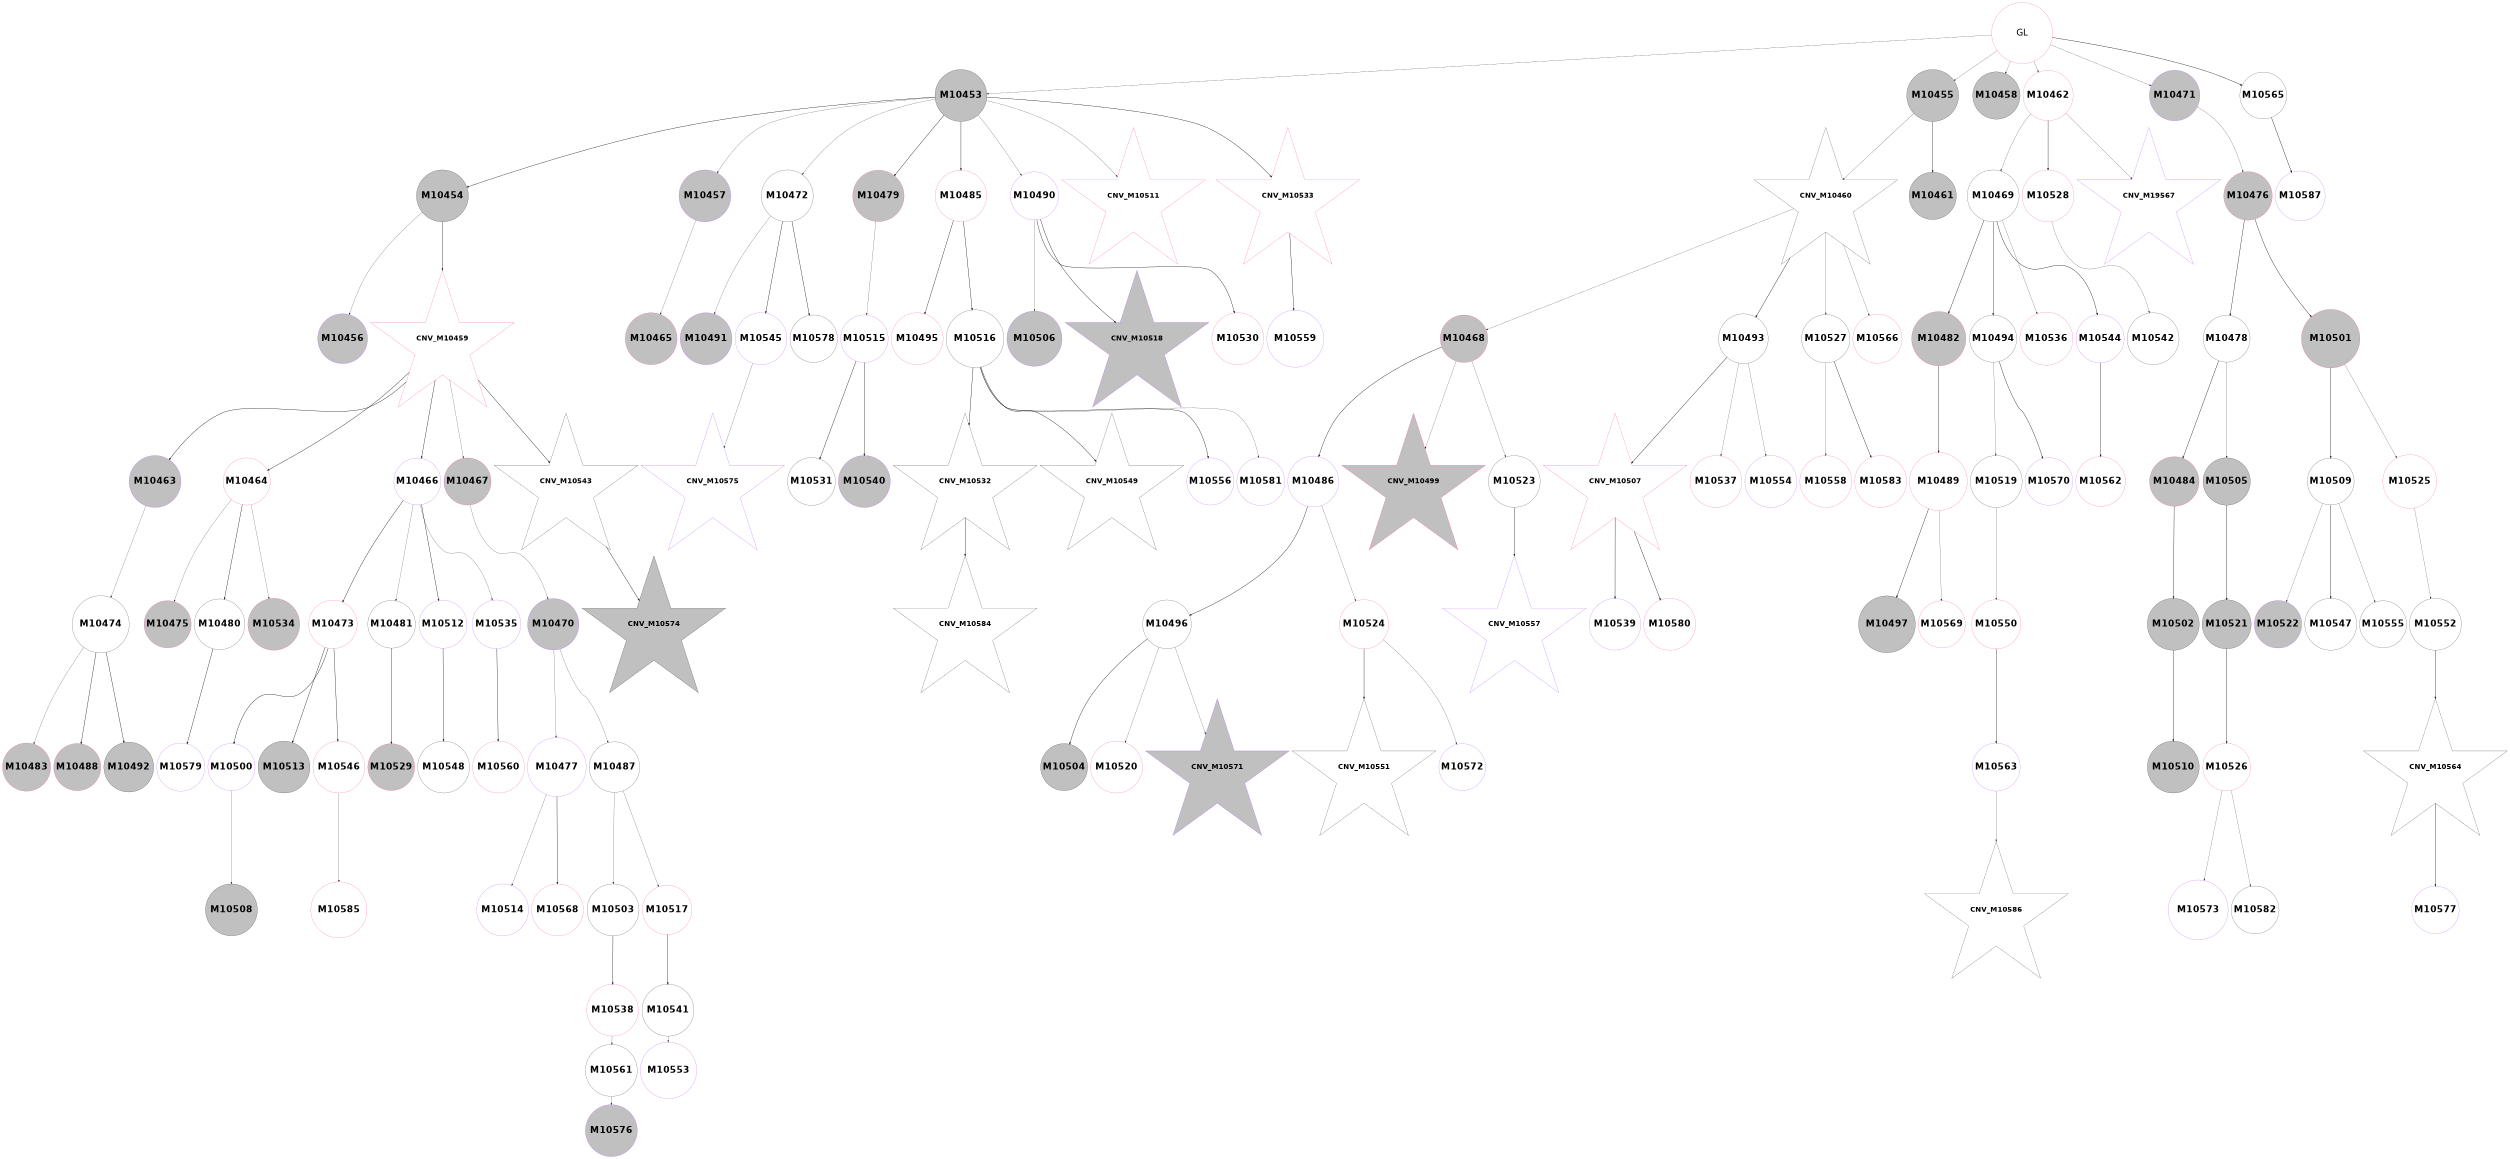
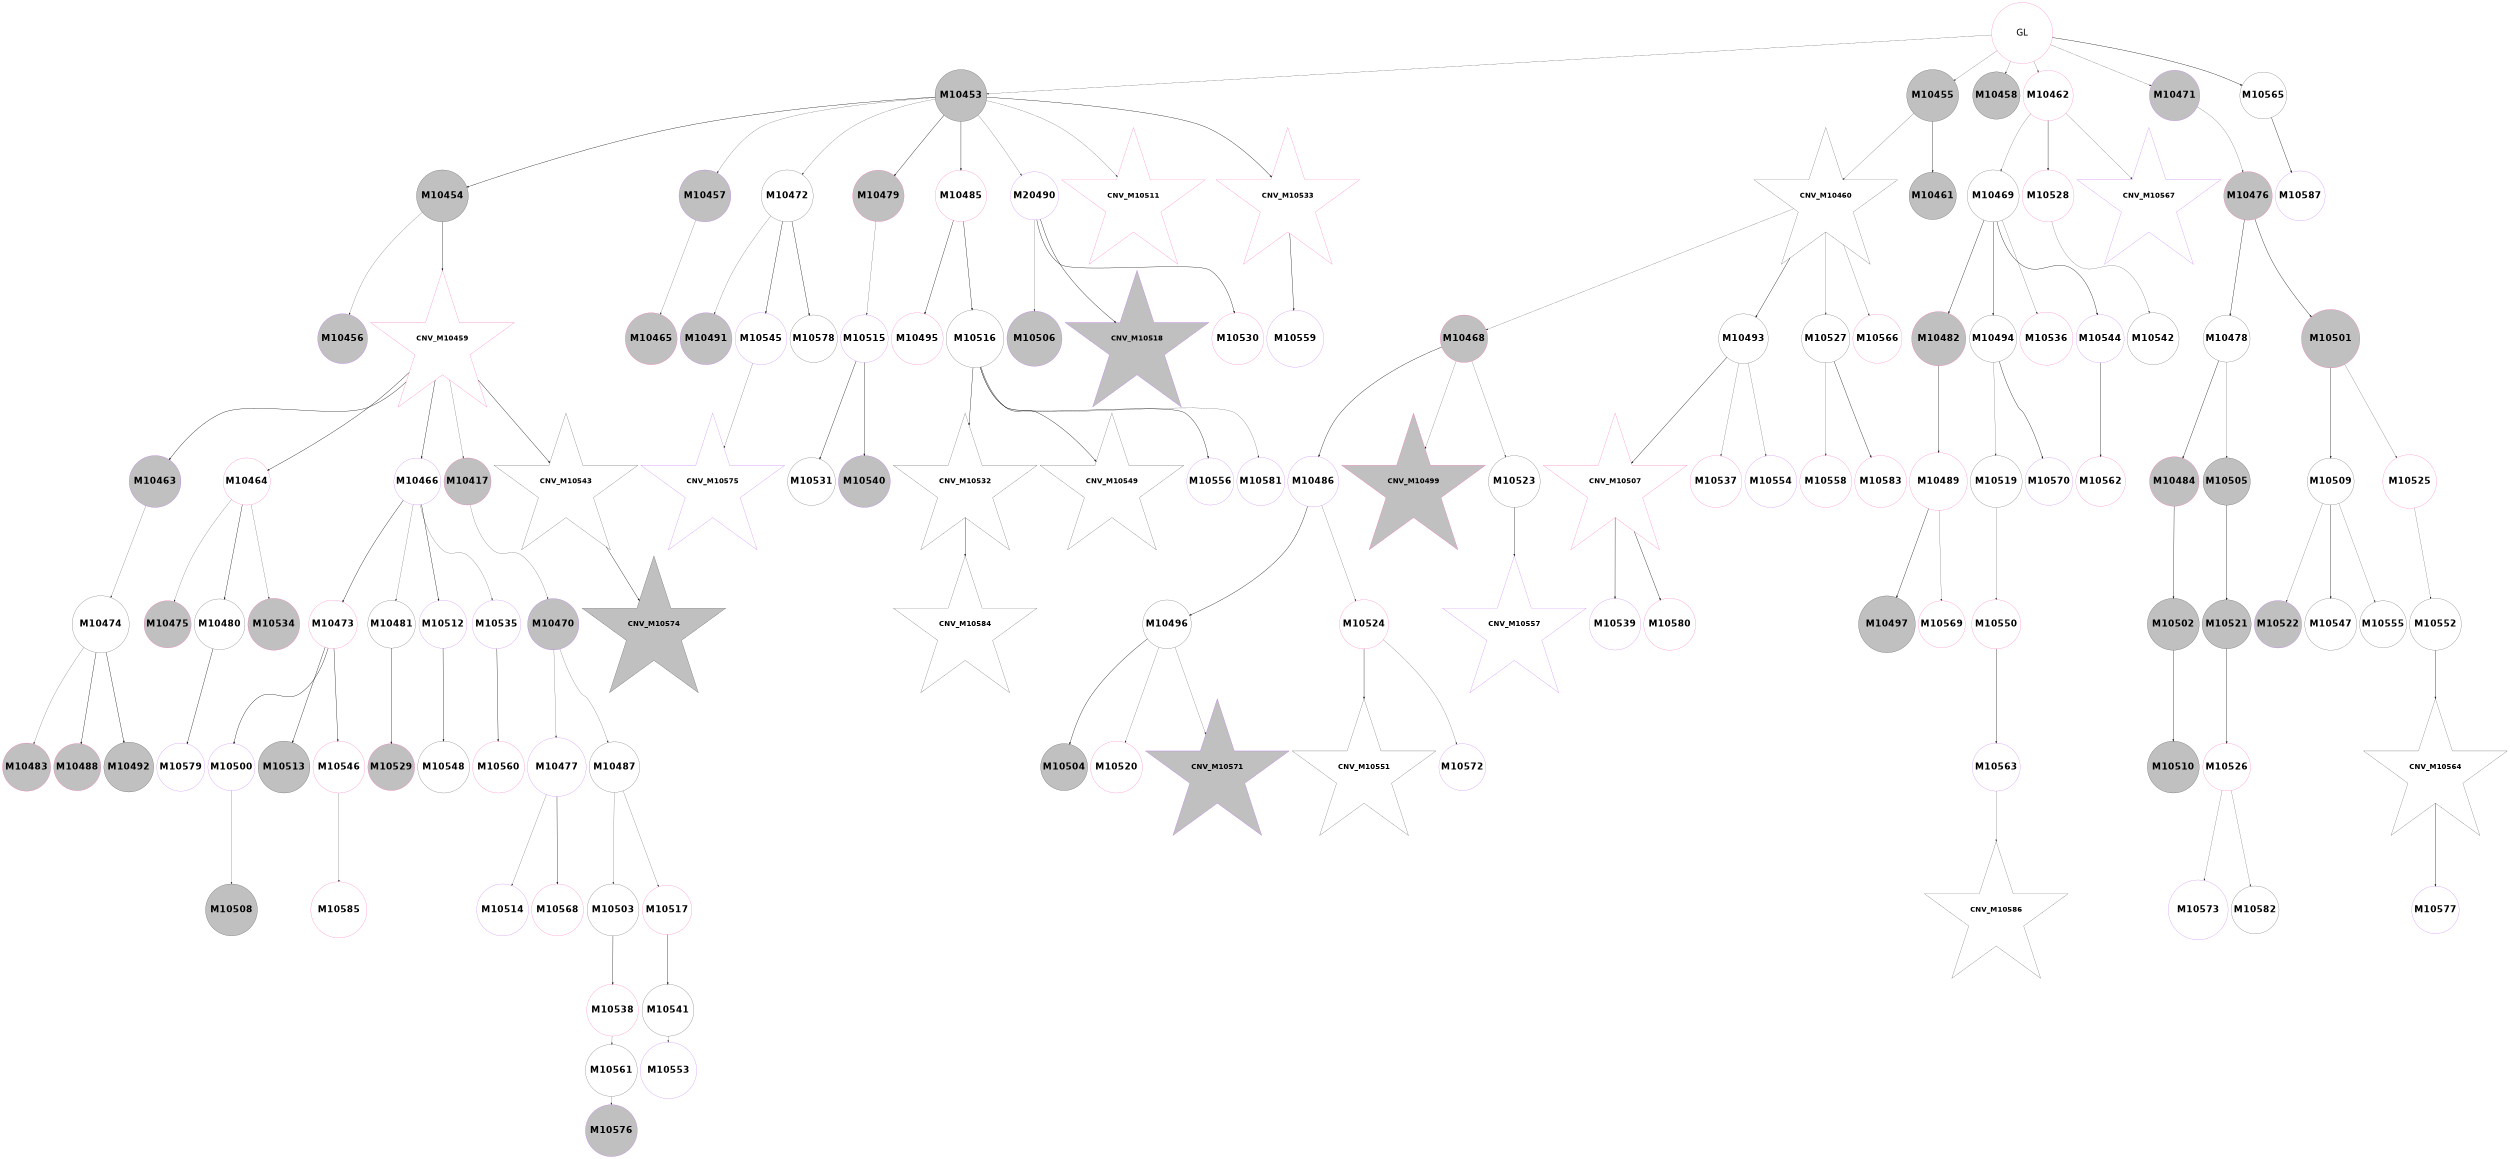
(1034, 196) -> (1034, 196)
(2149, 196) -> (2149, 196)
(468, 481) -> (468, 481)
